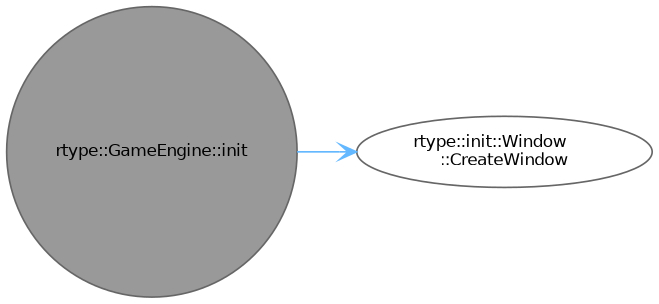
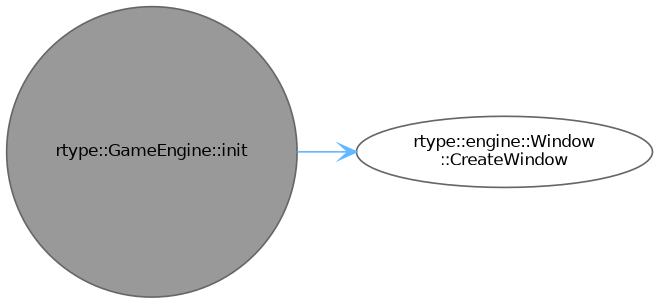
(504, 152) -> (504, 152)
